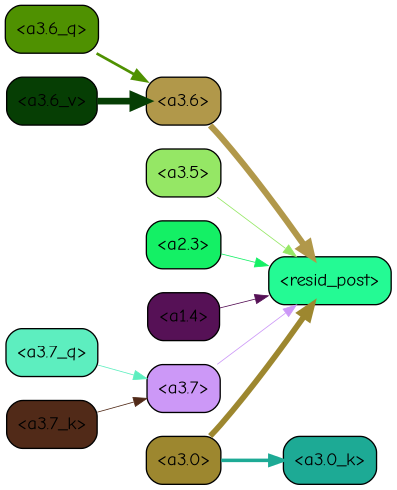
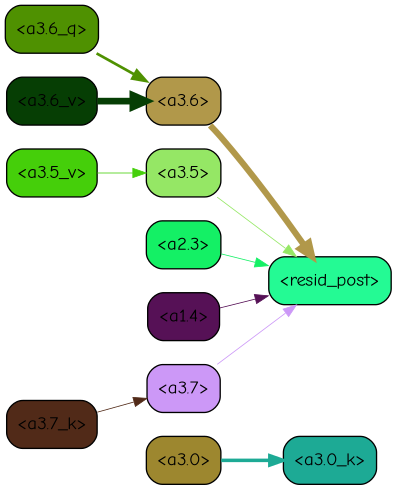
none -> (52, 173)
(52, 353) -> none
(259, 377) -> none
